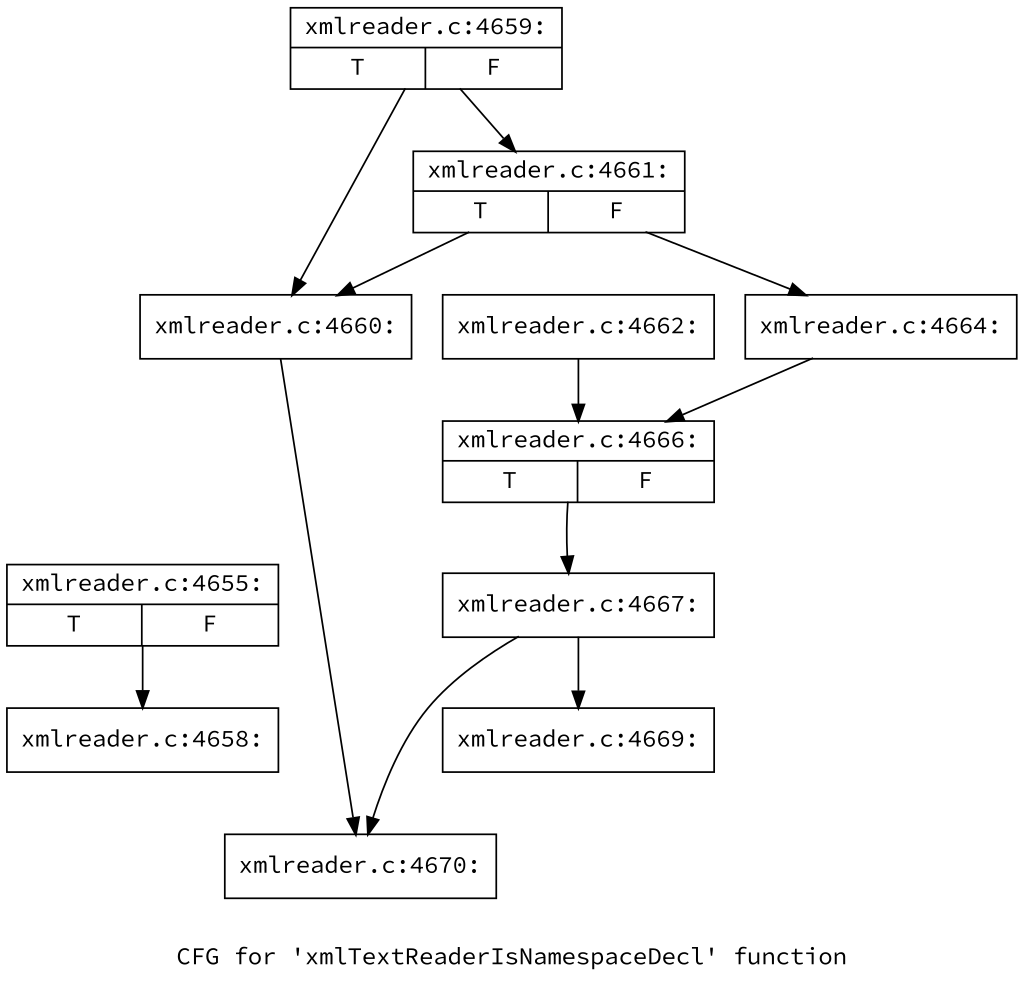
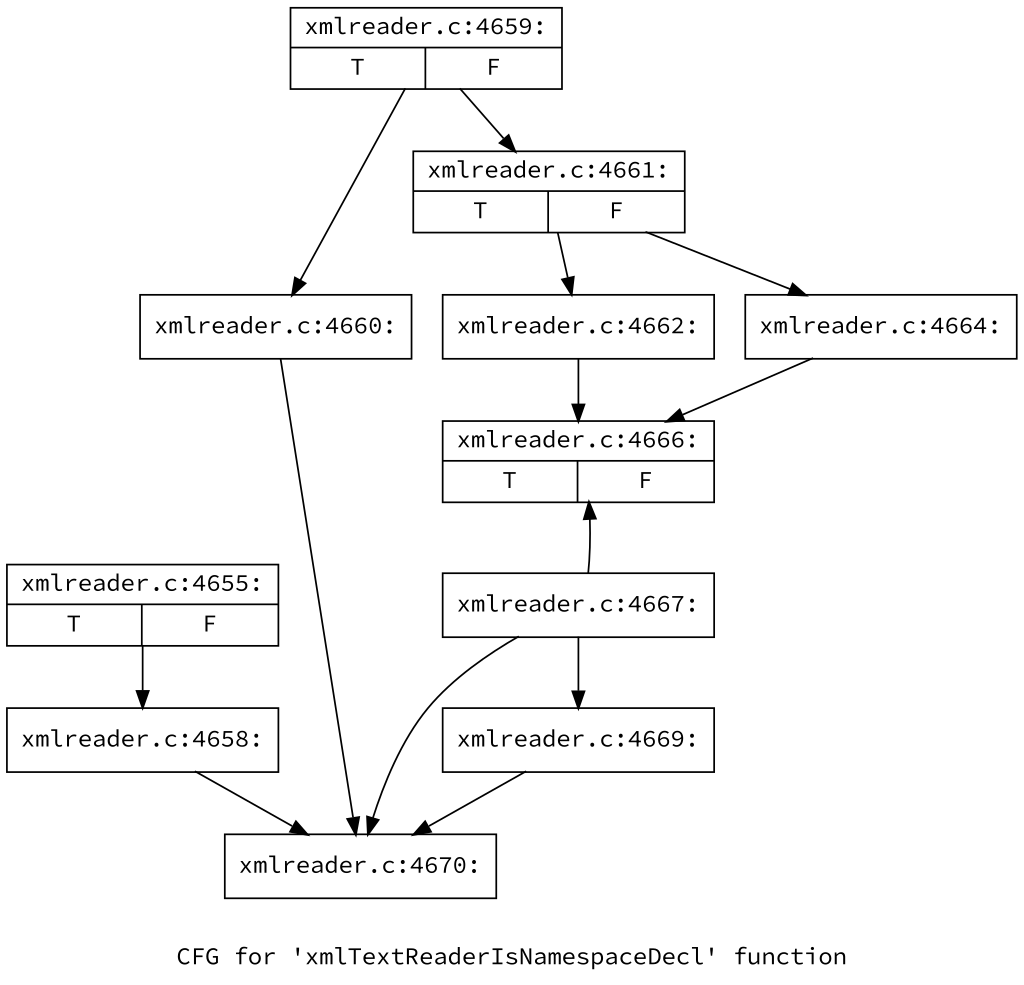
(411, 260) -> (563, 255)
(567, 529) -> (590, 546)
none -> (243, 799)
none -> (478, 799)
